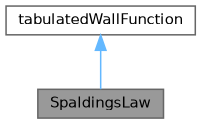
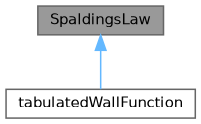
(101, 70) -> (101, 70)
